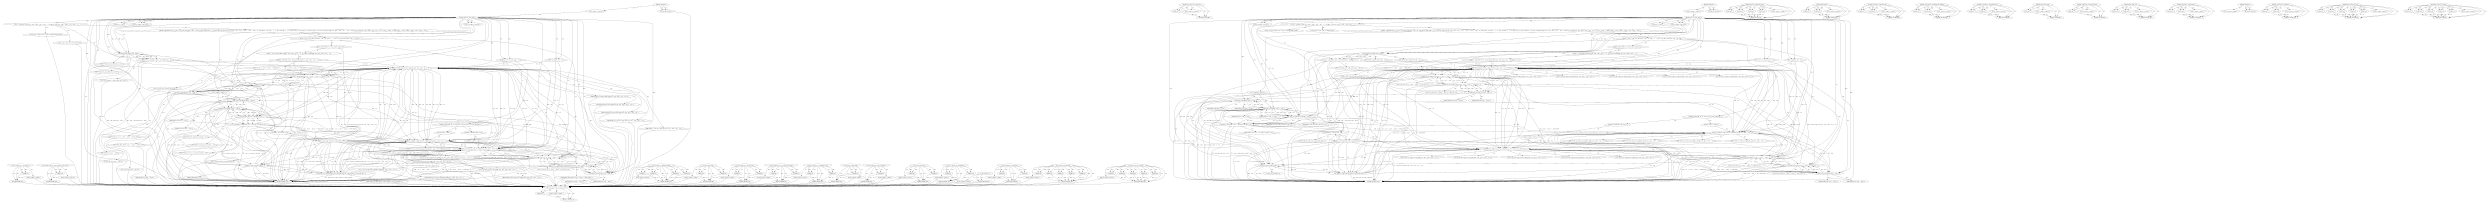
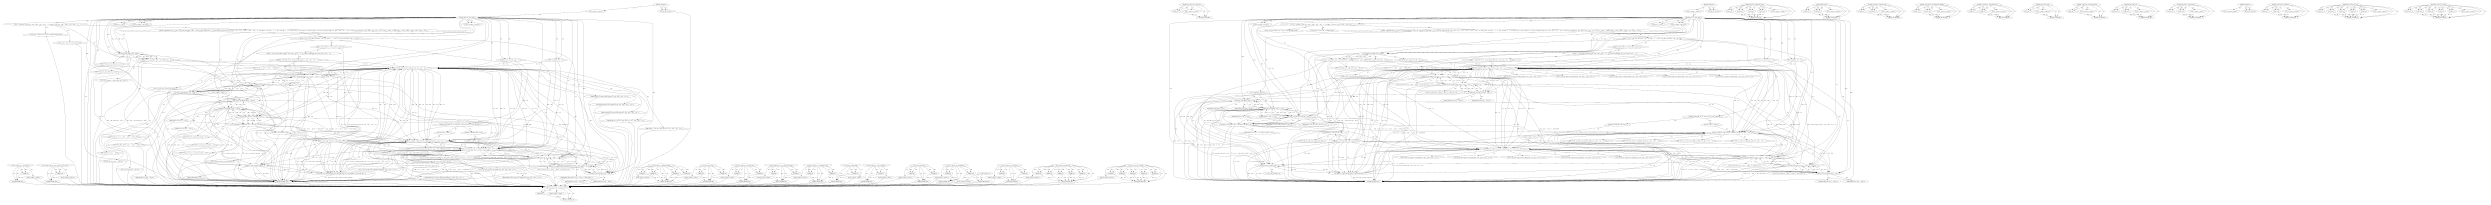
(384, 182) -> none
